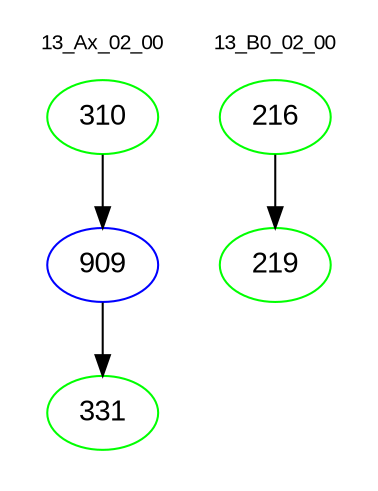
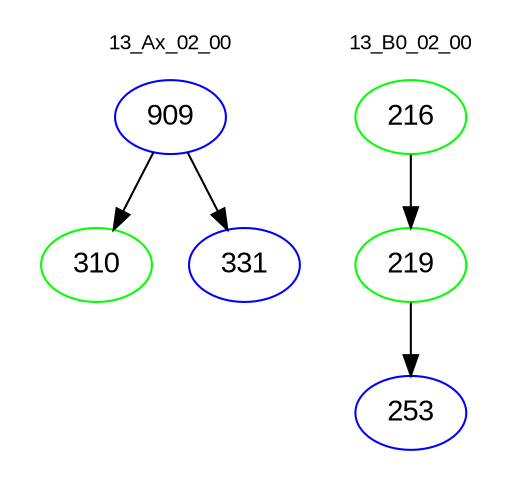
(103, 181) -> (138, 182)
(103, 413) -> (244, 265)
none -> (411, 413)
